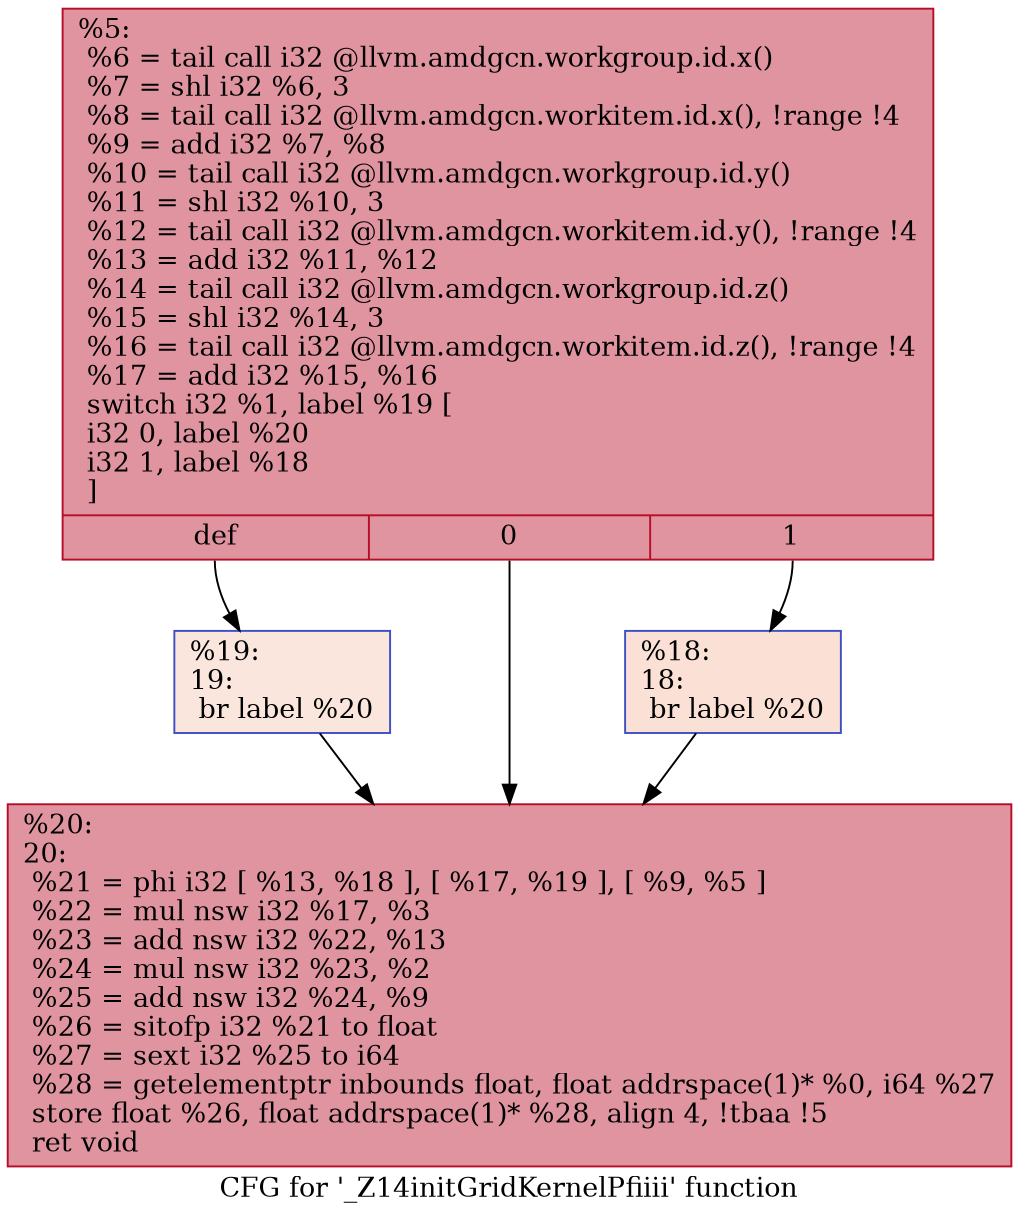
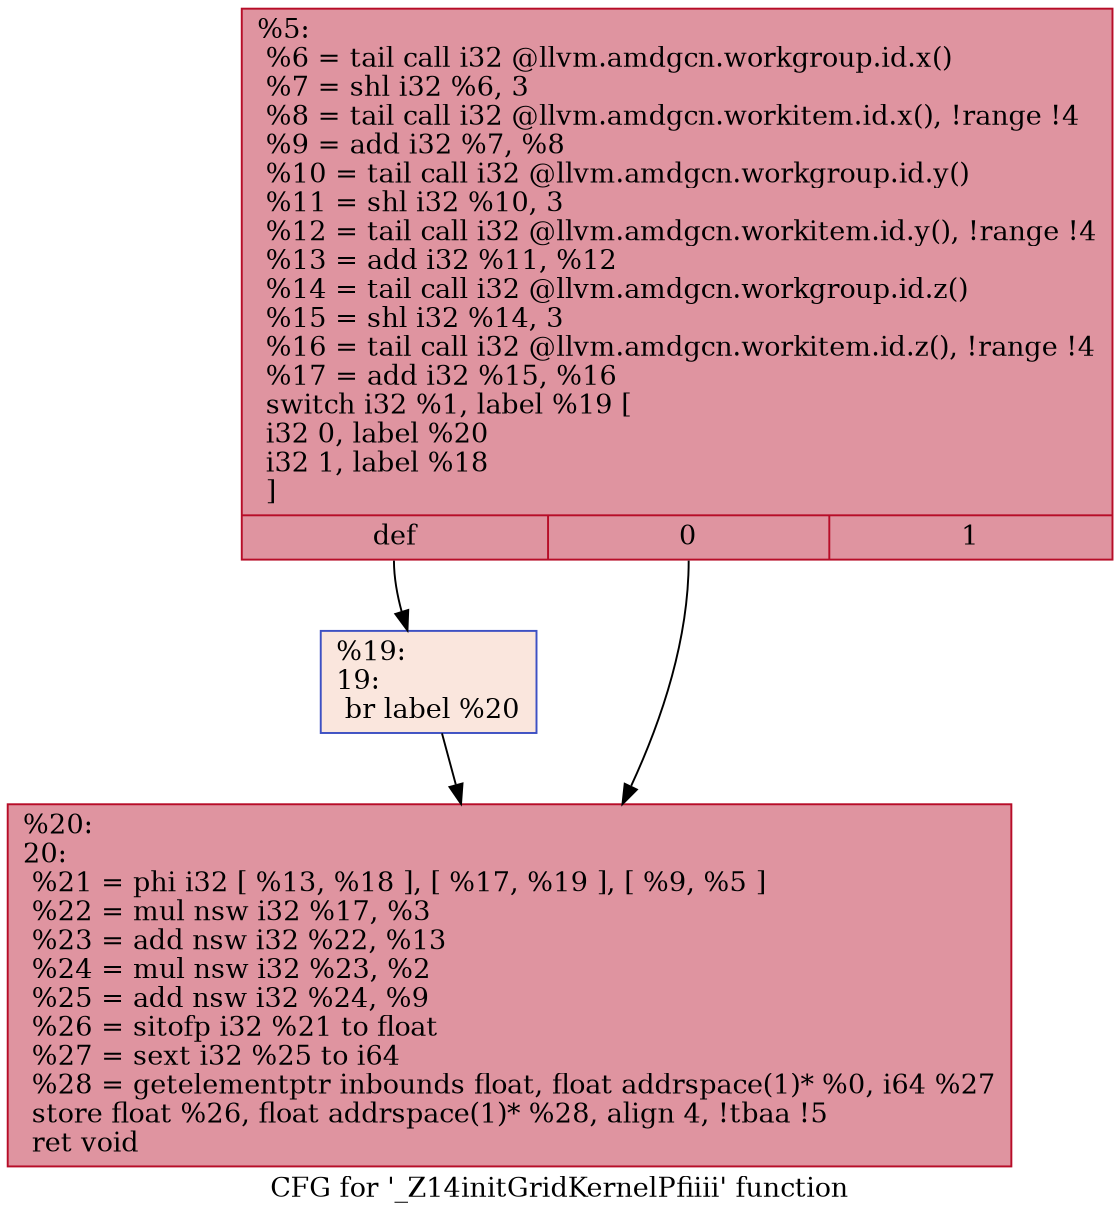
(733, 682) -> none
